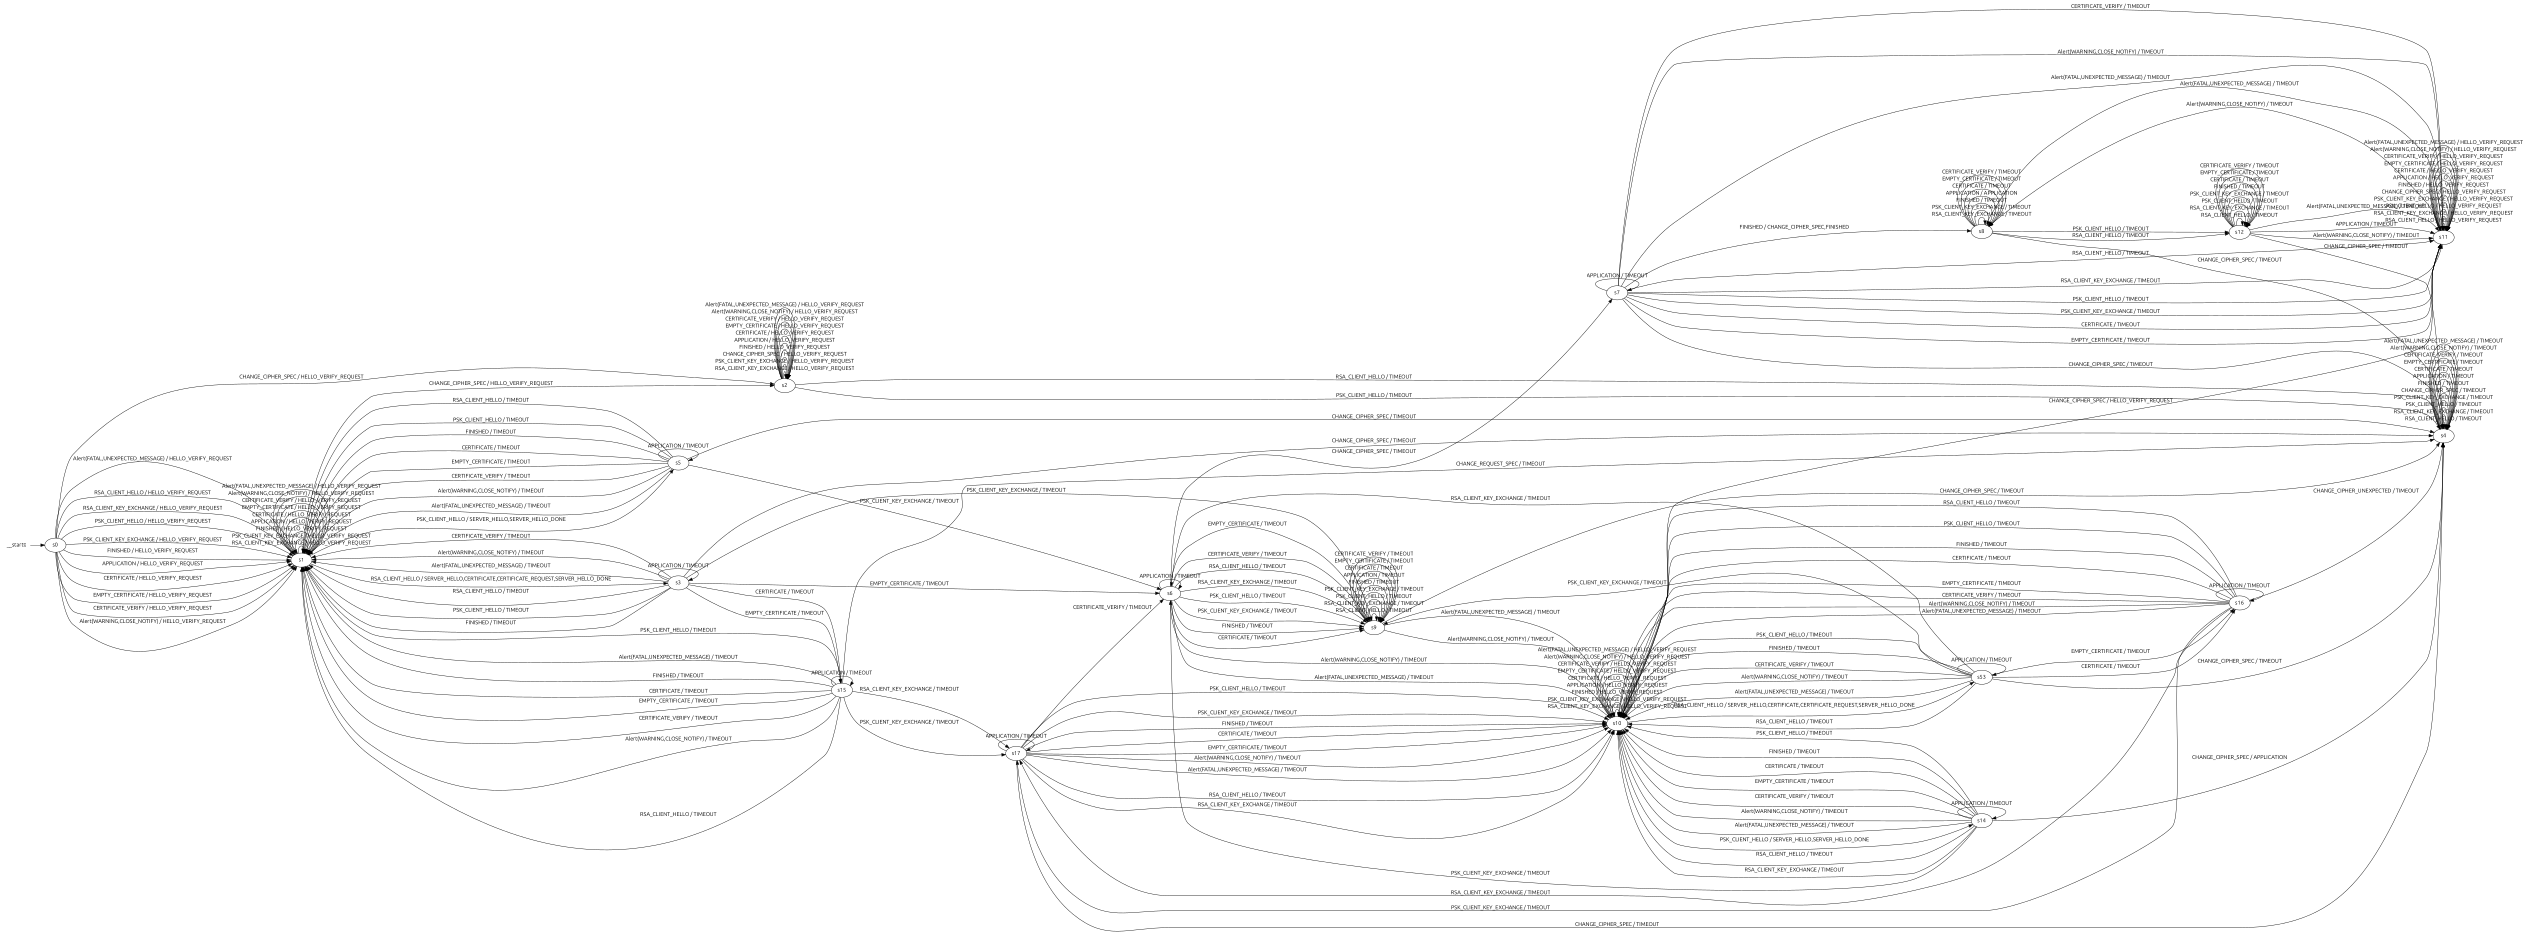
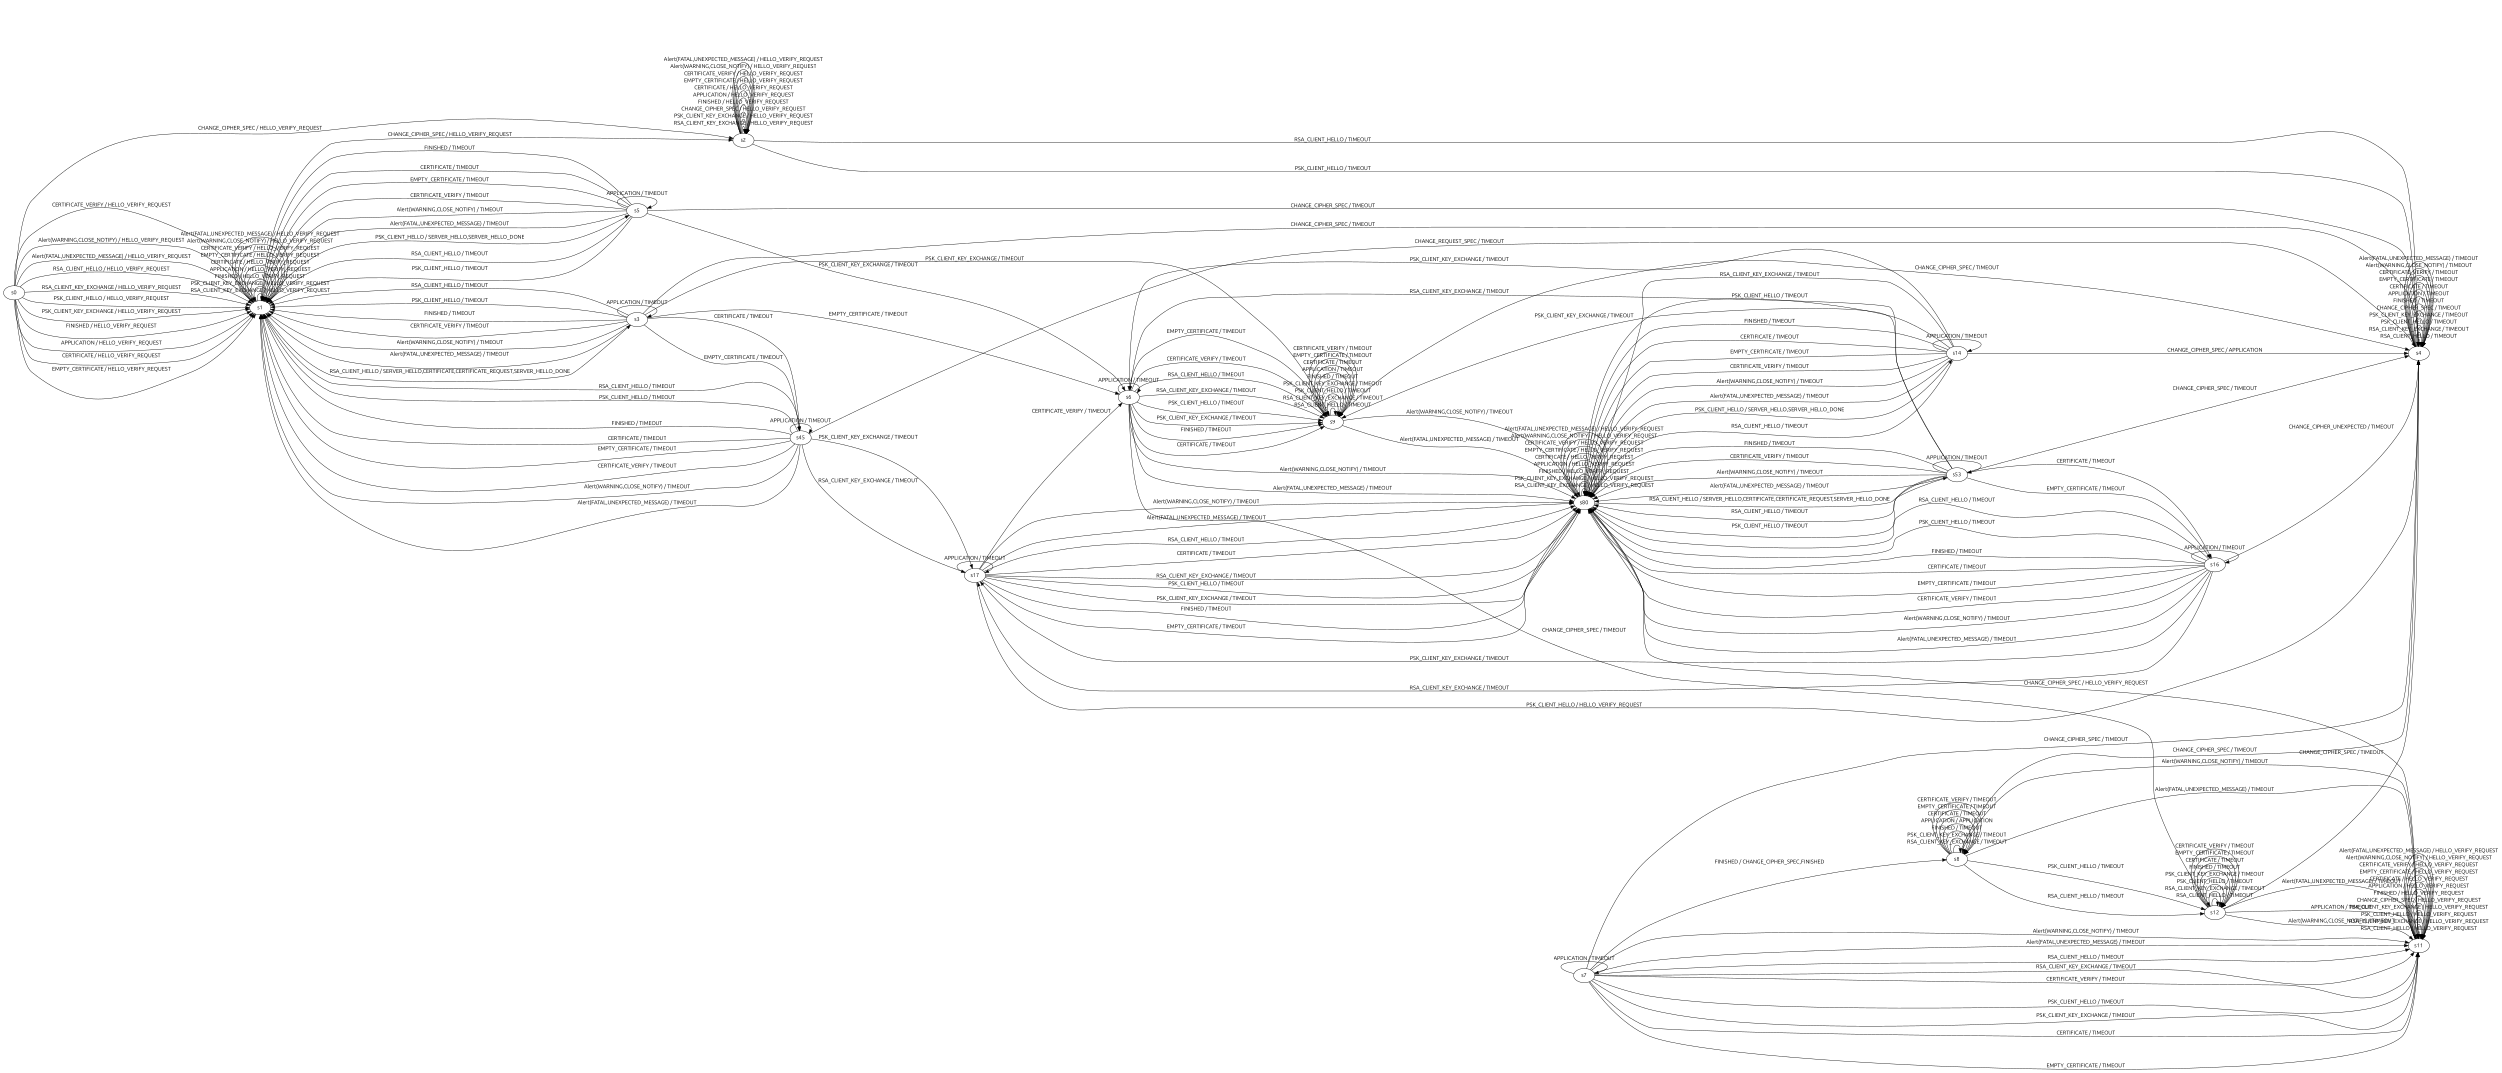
(1373, 467) -> (1670, 679)
(17, 545) -> none
(842, 690) -> (801, 438)
(1617, 724) -> (1584, 503)
(1617, 925) -> (1584, 705)
